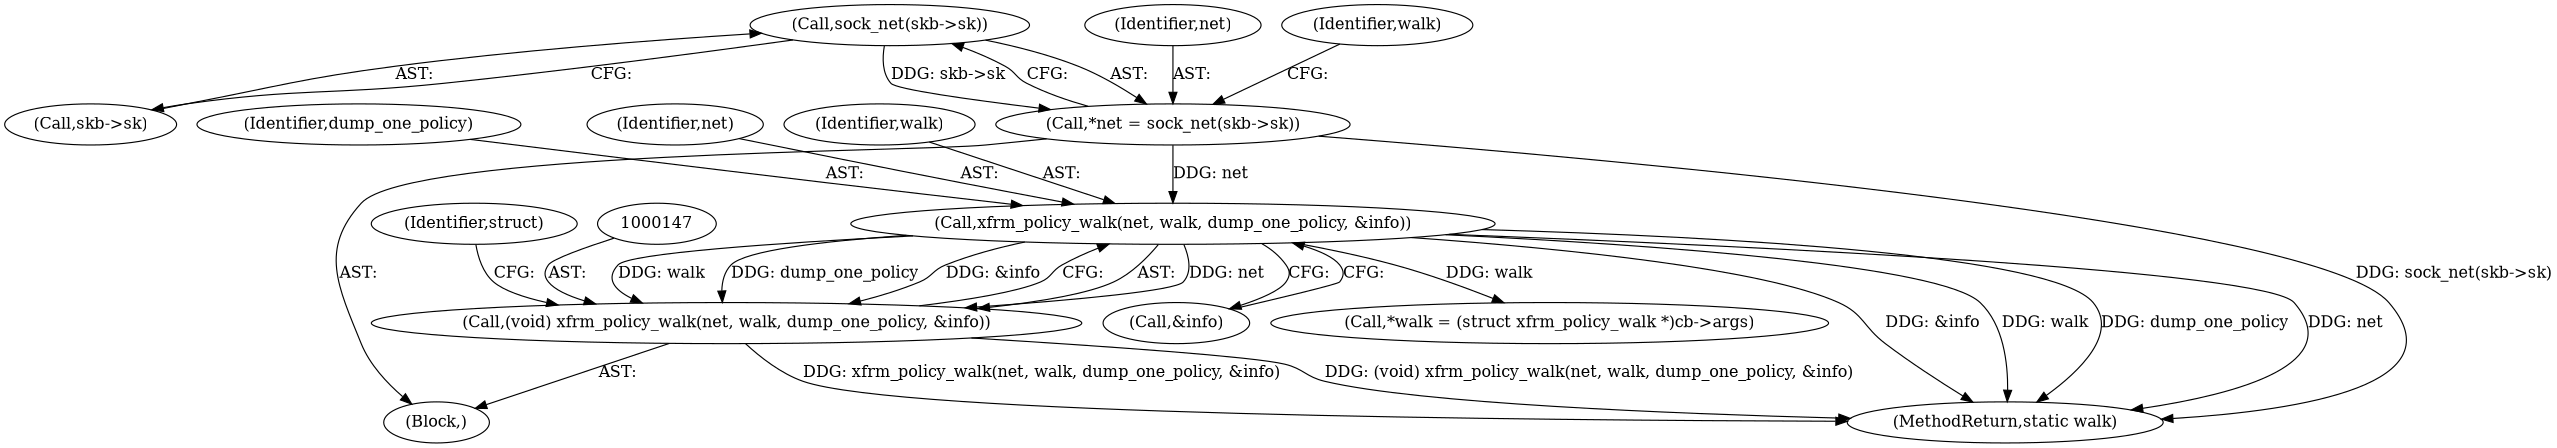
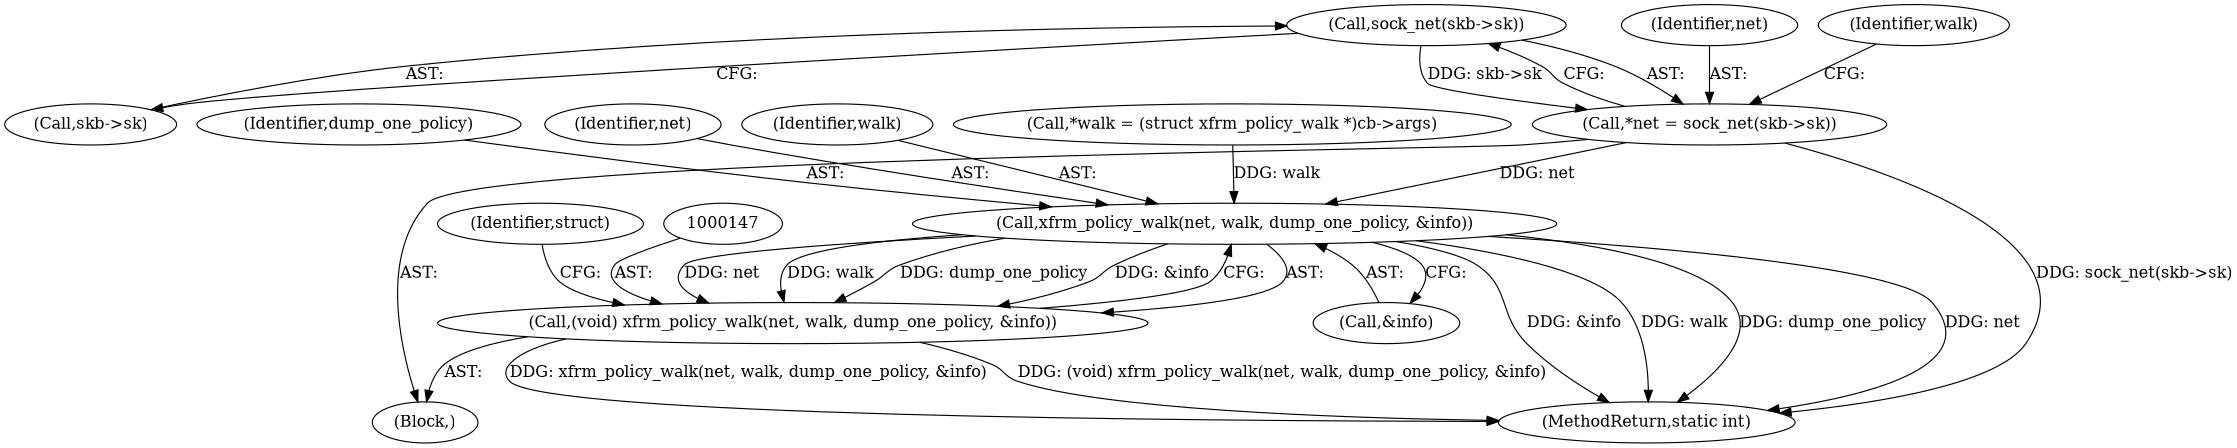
(1395, 265) -> (1233, 168)
(1366, 273) -> (1388, 273)
(2005, 422) -> (1647, 422)
